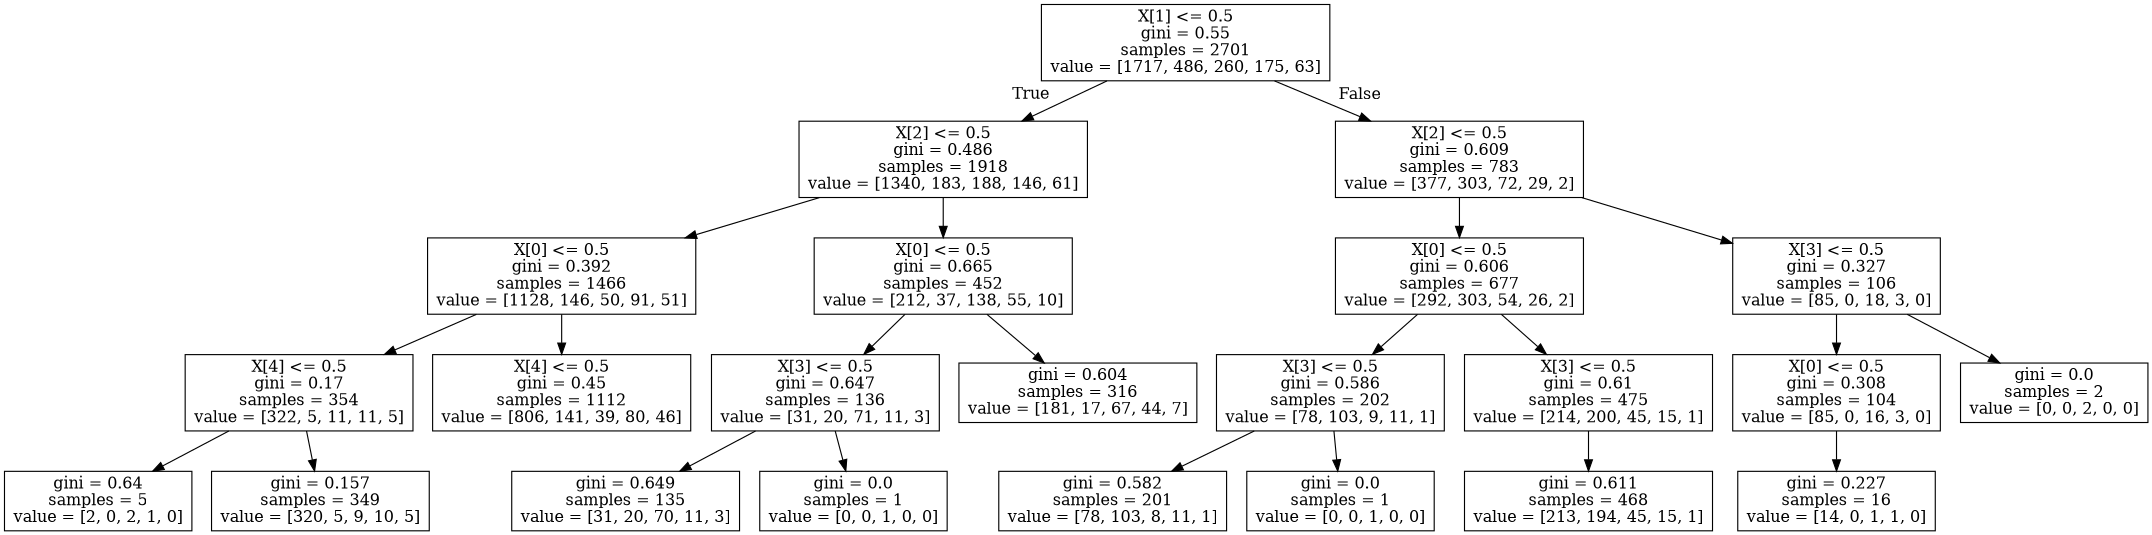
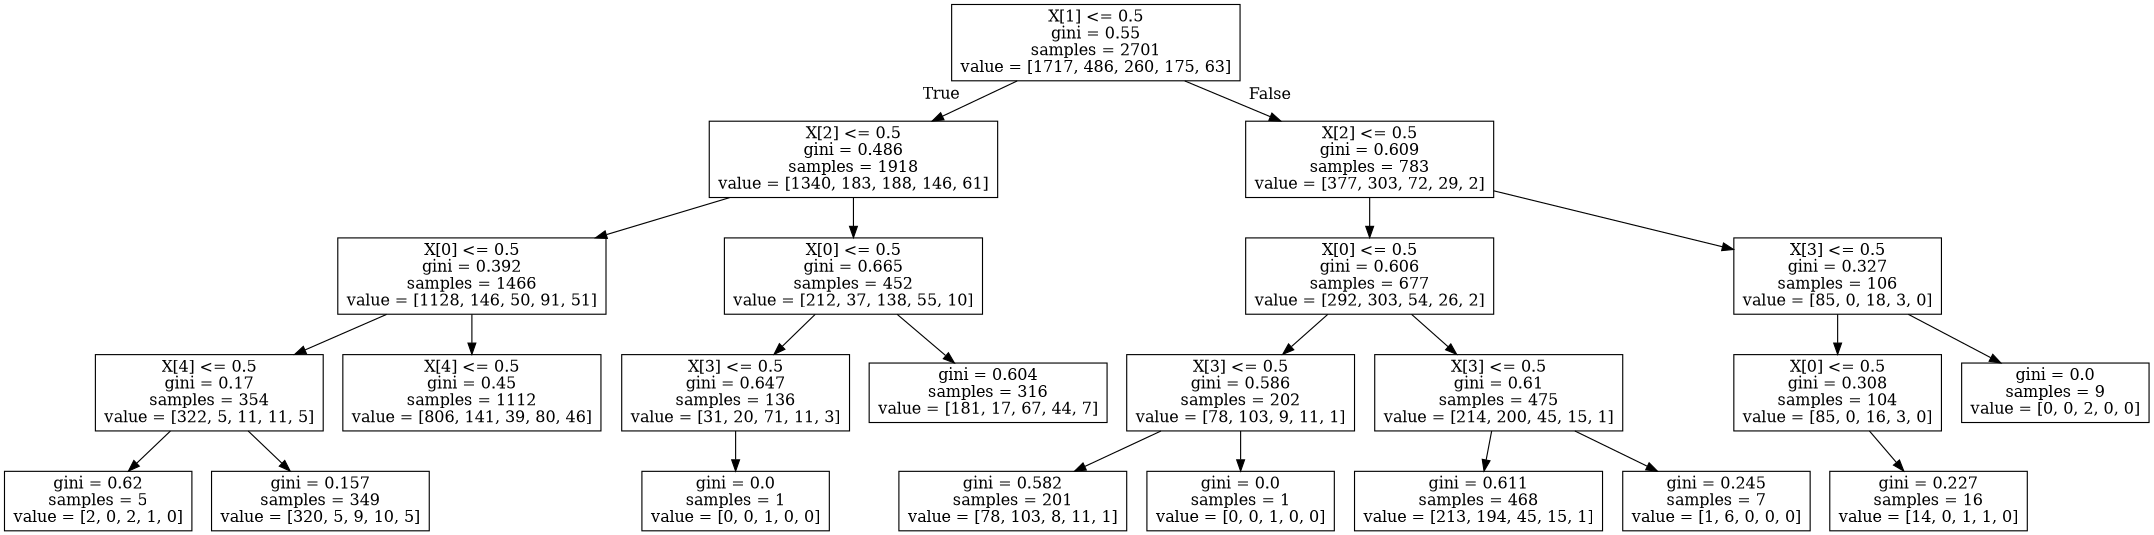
(2054, 393) -> (2055, 393)
(98, 501) -> (98, 501)
(626, 501) -> none
none -> (1716, 501)
